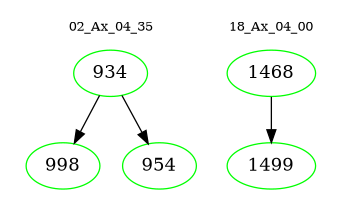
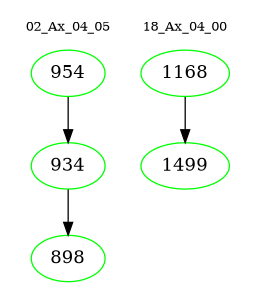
(111, 28) -> (68, 28)
(271, 73) -> (185, 73)
(132, 114) -> (68, 113)
(63, 166) -> (68, 259)
